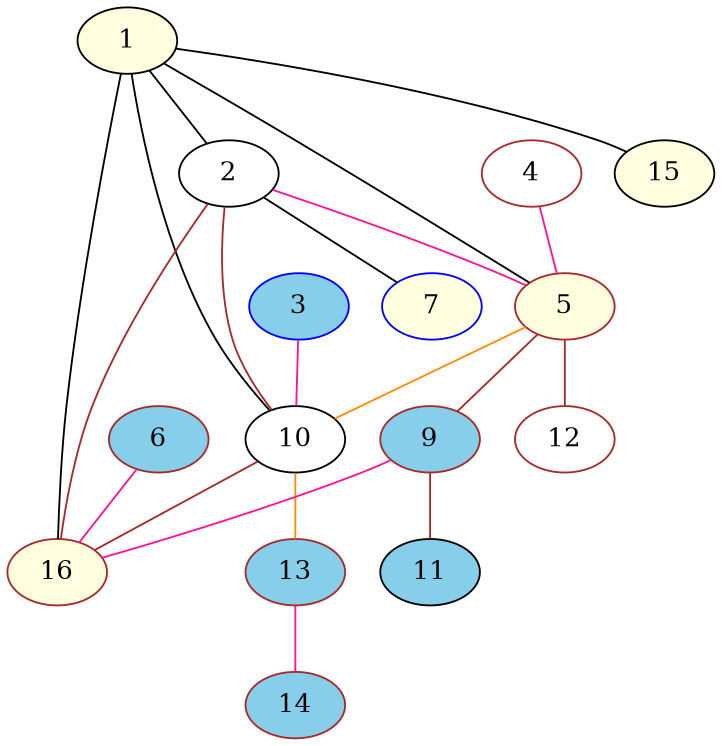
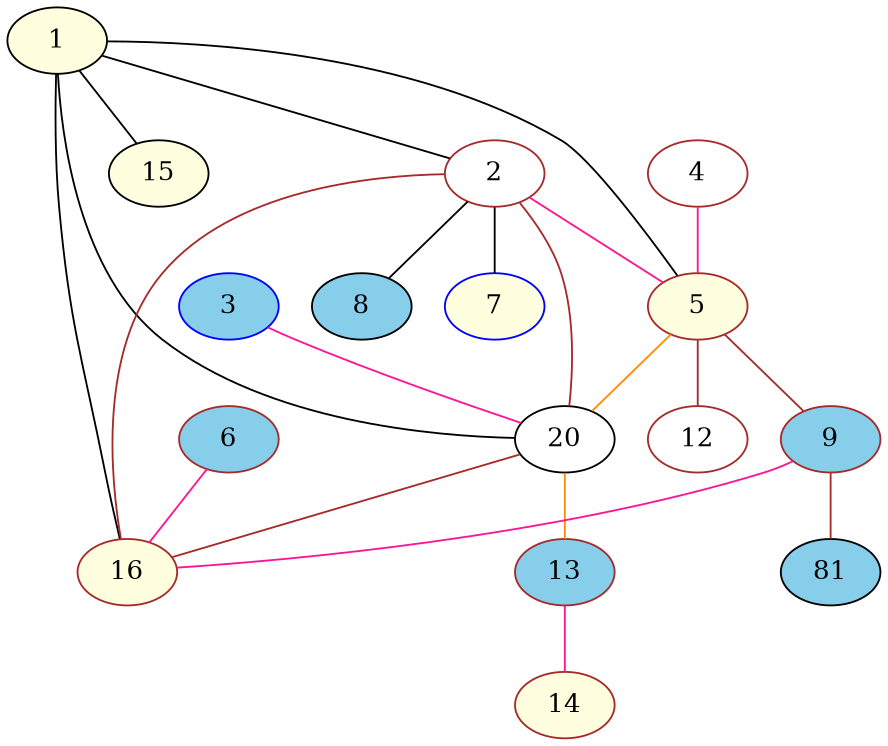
(229, 174) -> (495, 174)
none -> (362, 306)
(295, 439) -> (565, 439)
(430, 572) -> (831, 572)
(295, 705) -> (565, 705)
